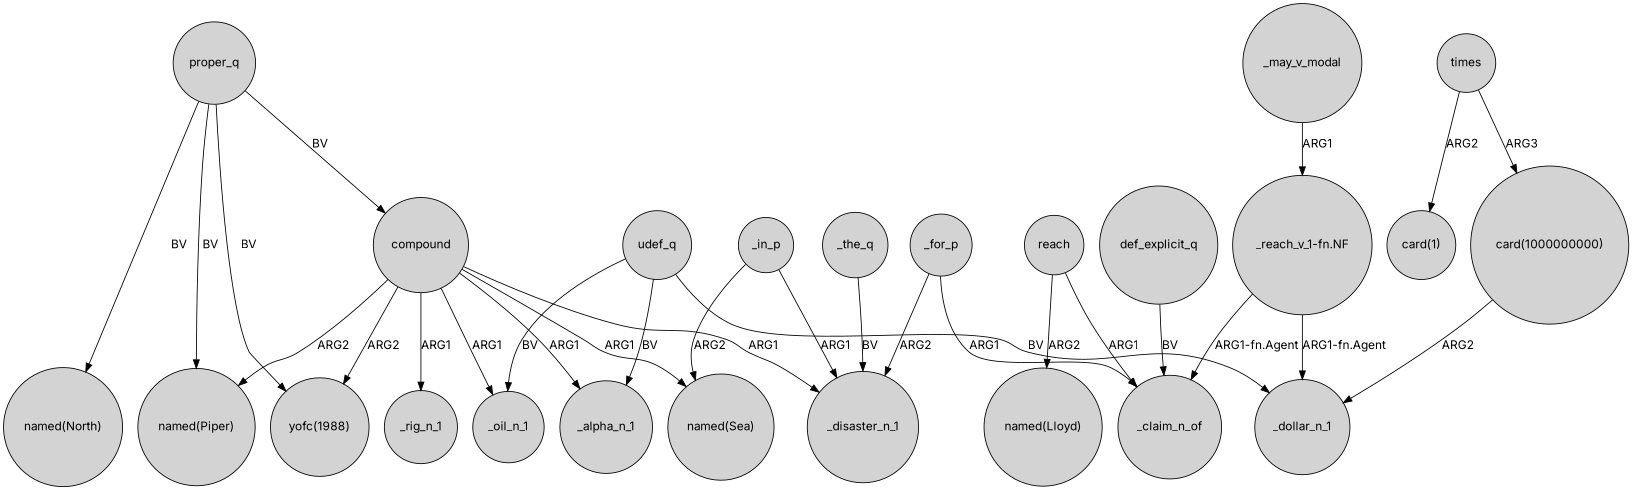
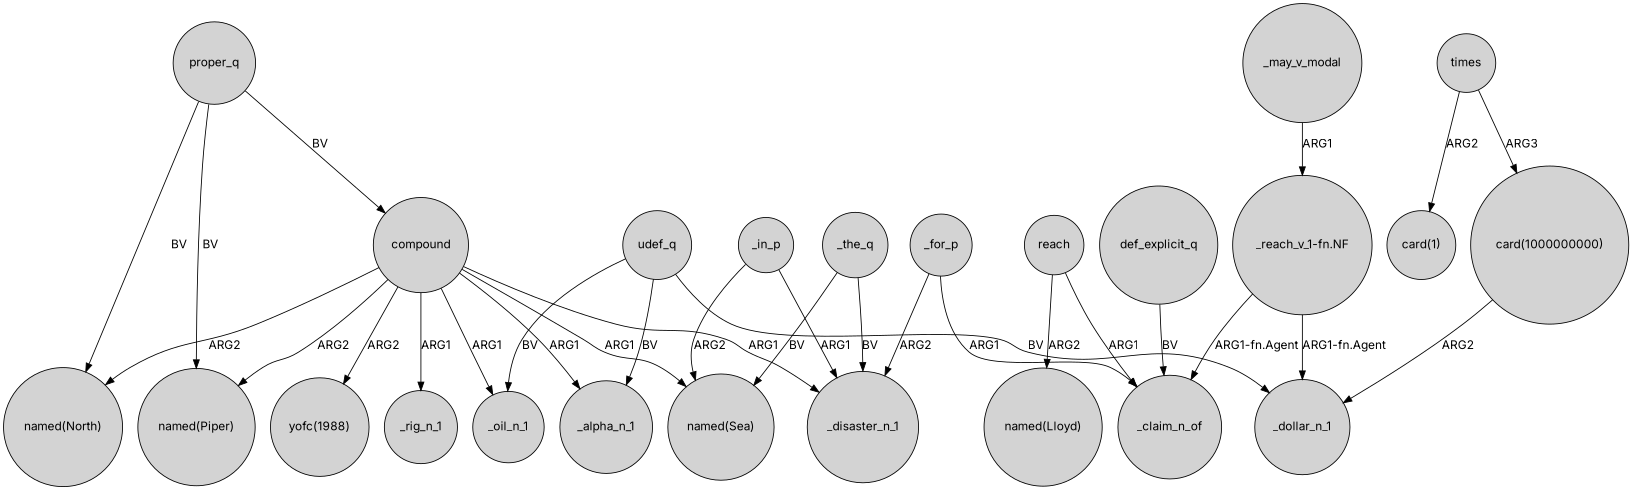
(228, 252) -> none
none -> (799, 326)
none -> (247, 328)
